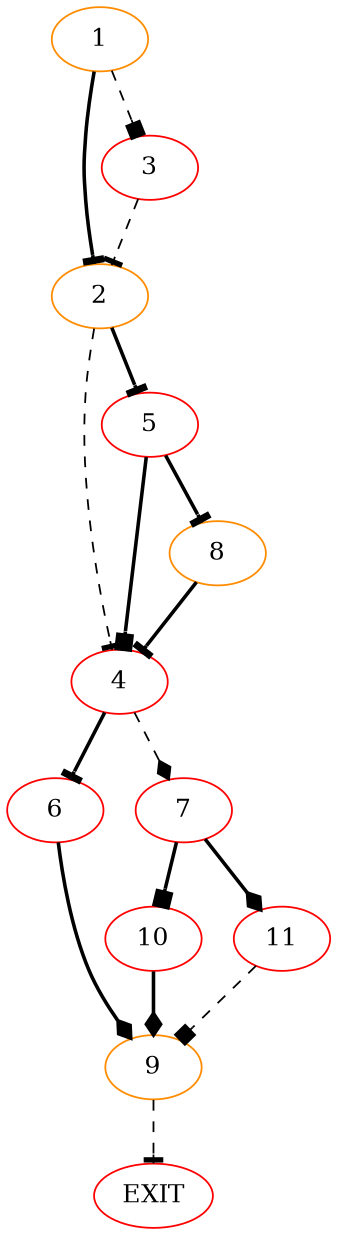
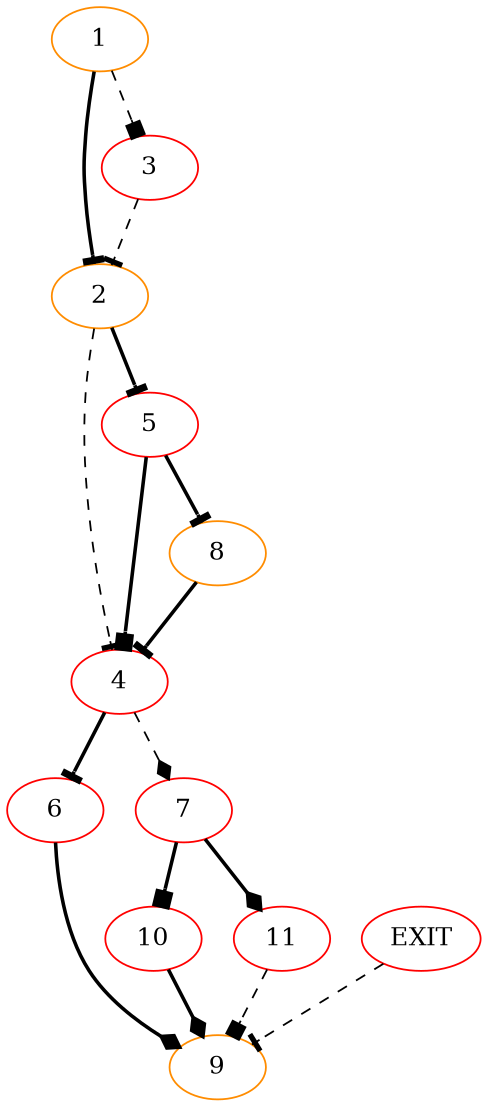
(153, 1127) -> (322, 1002)
